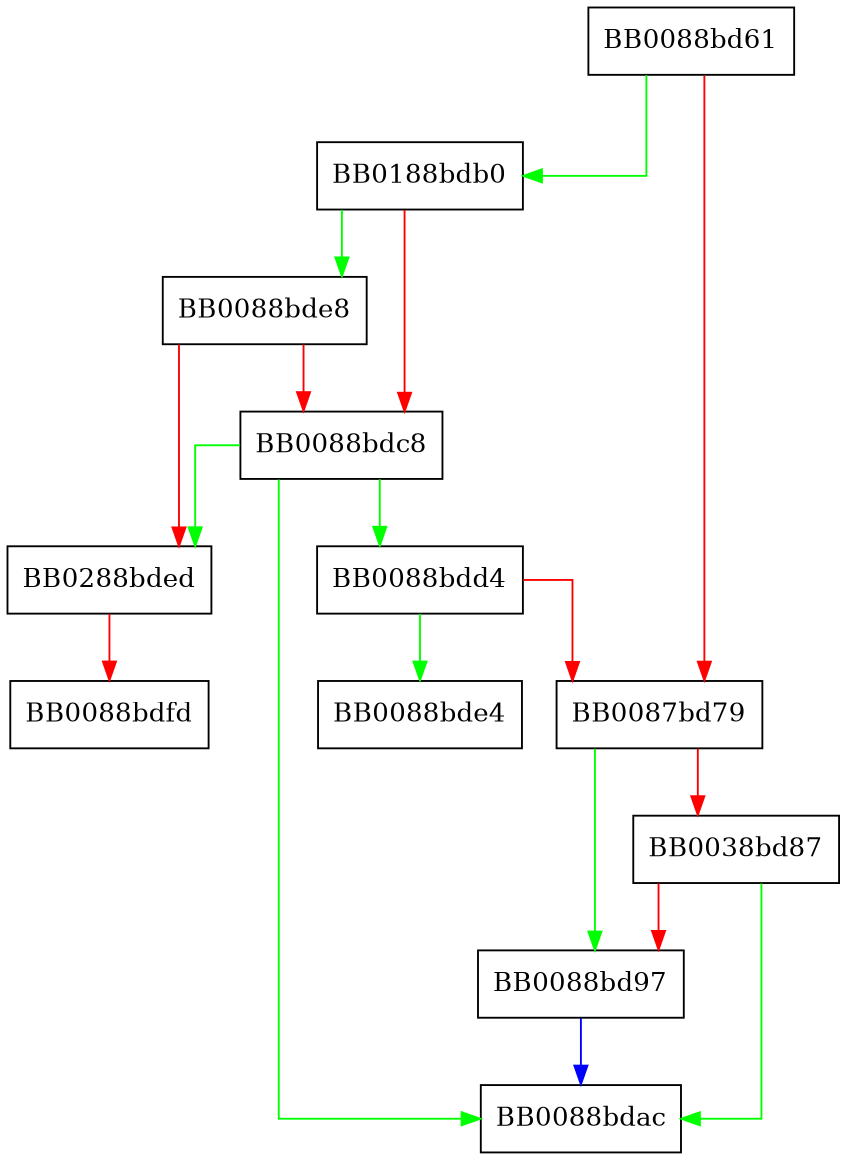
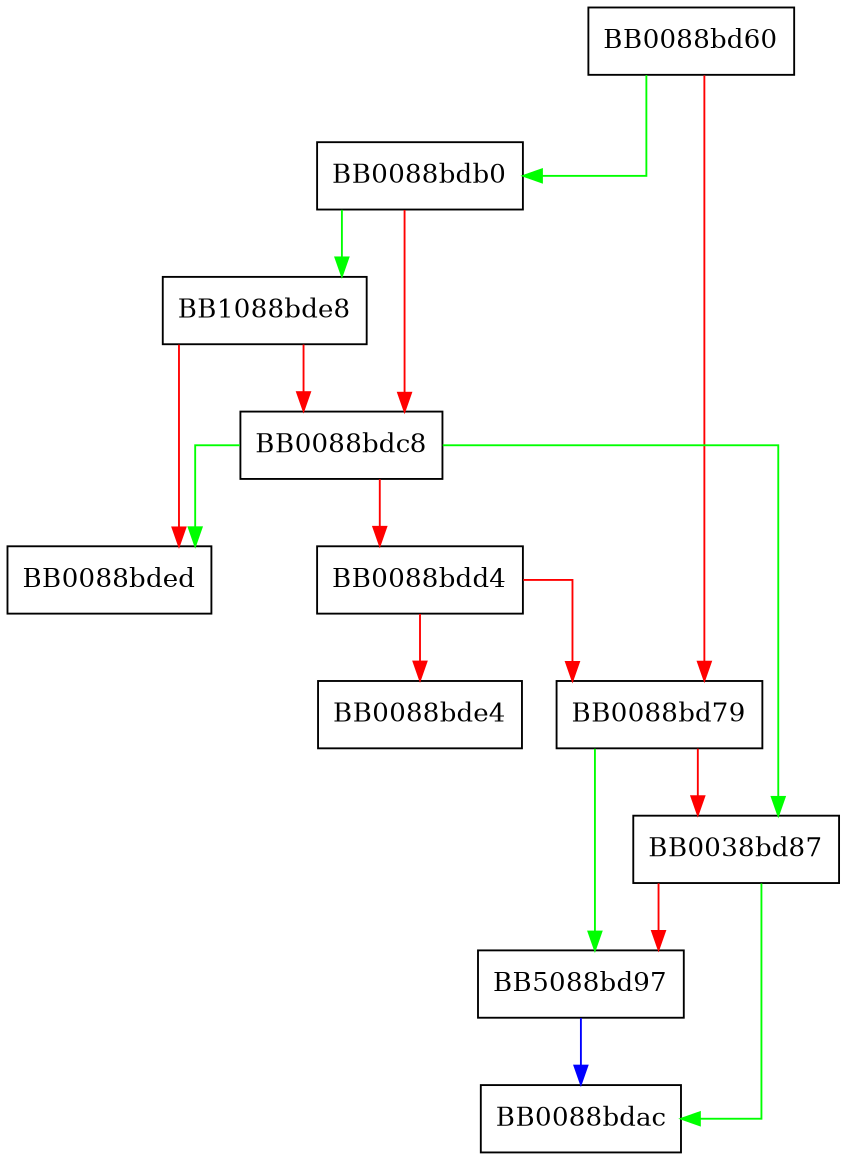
(691, 41) -> (691, 41)
(420, 176) -> (420, 176)
(265, 311) -> (265, 311)
(380, 503) -> (380, 503)
(109, 580) -> (109, 580)
(420, 638) -> (420, 638)
(109, 715) -> none
(659, 715) -> (659, 715)
(279, 891) -> (778, 453)
(581, 984) -> (581, 984)
